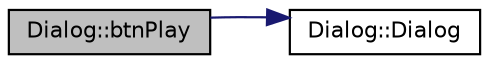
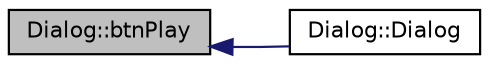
(238, 17) -> (261, 47)
